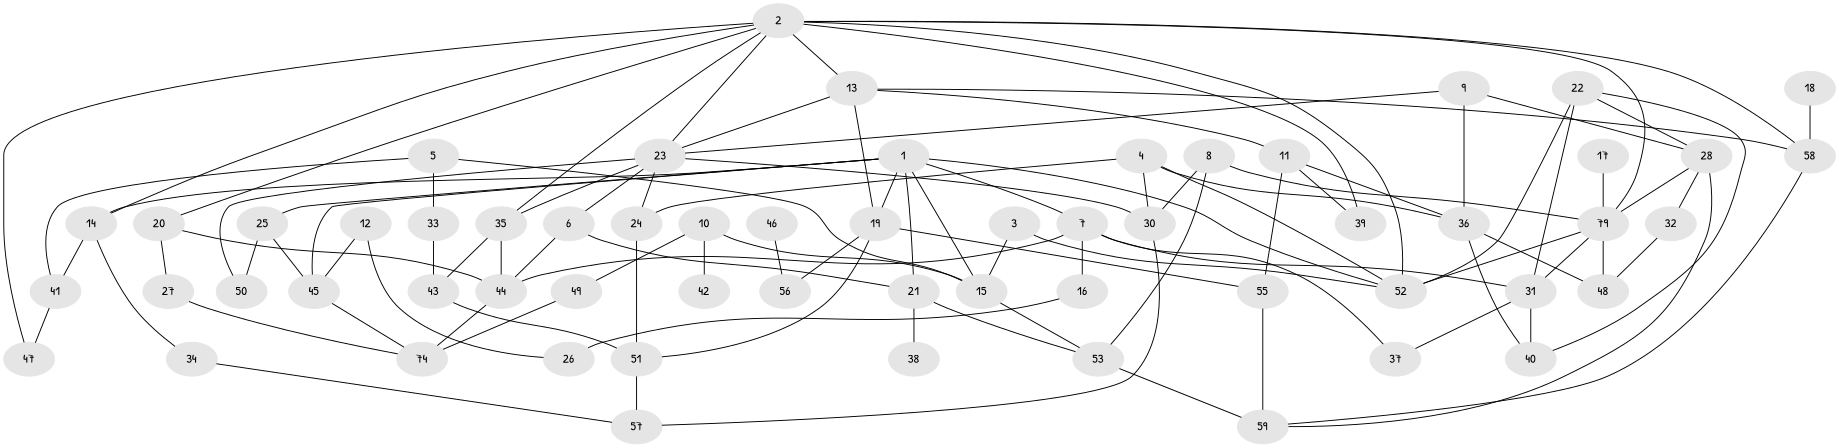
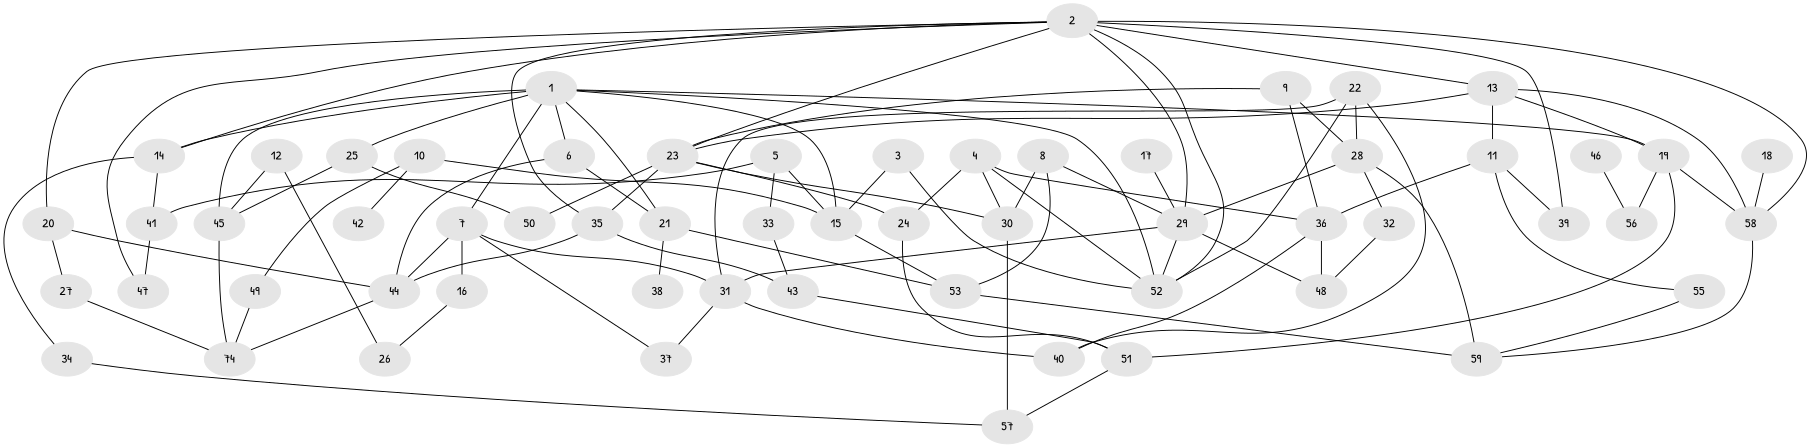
(614, 190) -> (560, 122)
(1603, 224) -> (1182, 224)
(1069, 258) -> (1707, 190)
